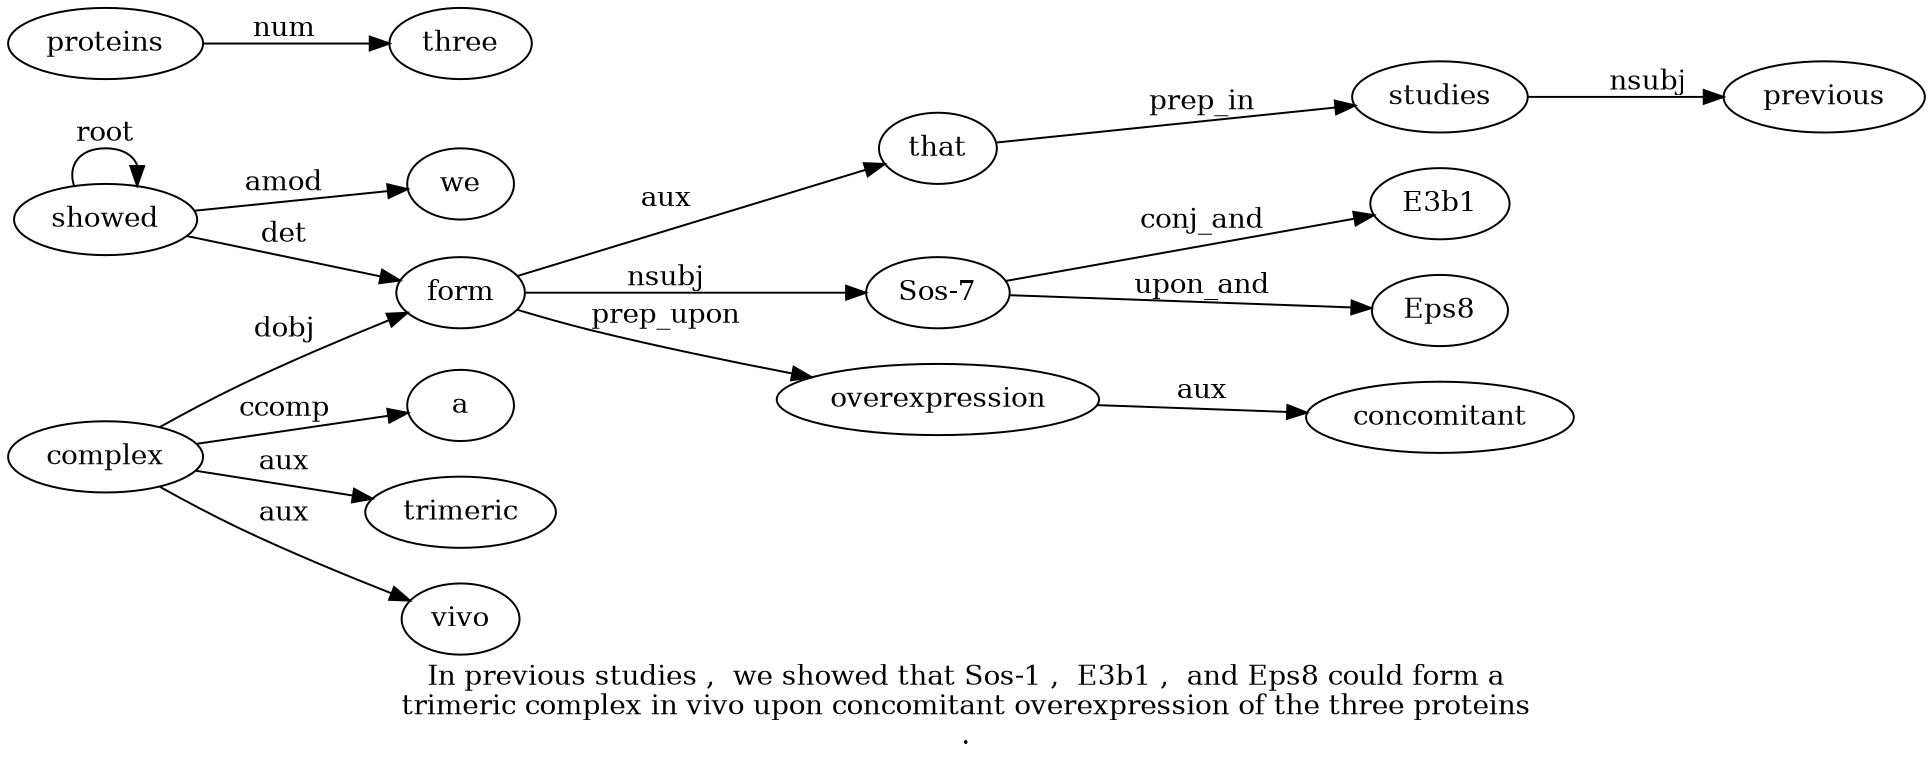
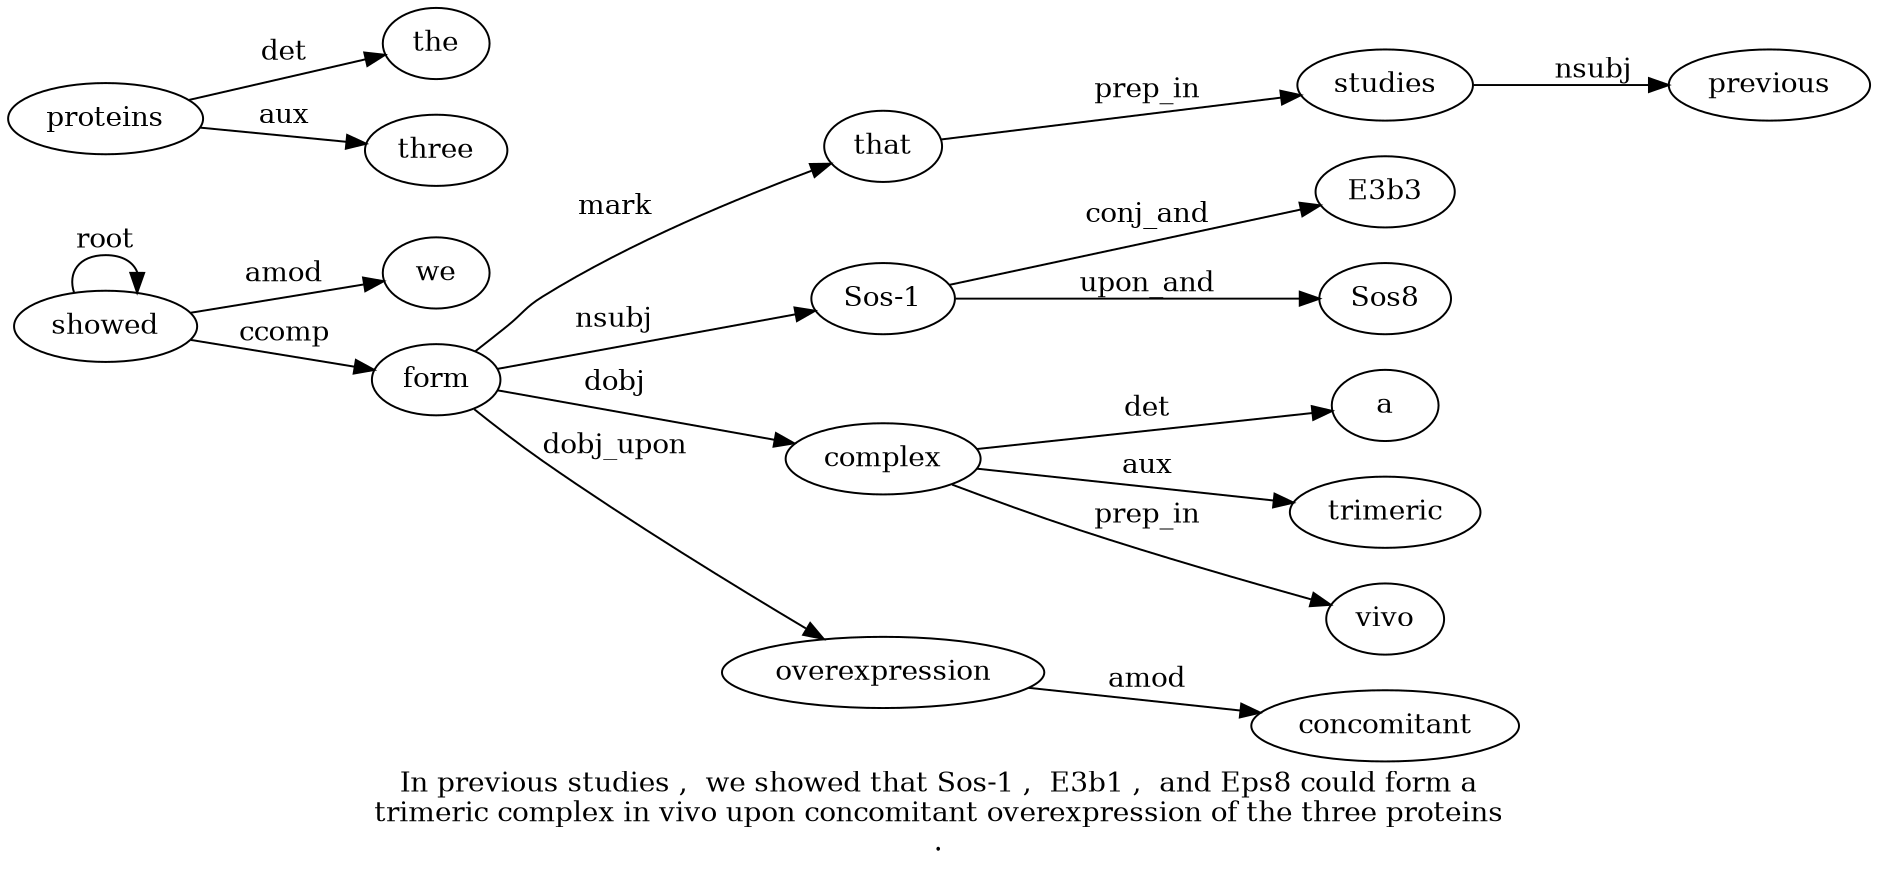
(284, 29) -> (284, 116)
none -> (436, 44)
(666, 199) -> (615, 207)
(1440, 204) -> (1385, 192)
(284, 234) -> (284, 333)
(938, 293) -> (883, 299)
(1440, 311) -> (1385, 299)
(666, 315) -> (615, 446)
(273, 370) -> (636, 415)
(1202, 391) -> (1148, 679)
(284, 408) -> (1148, 408)
(284, 513) -> (1148, 515)
